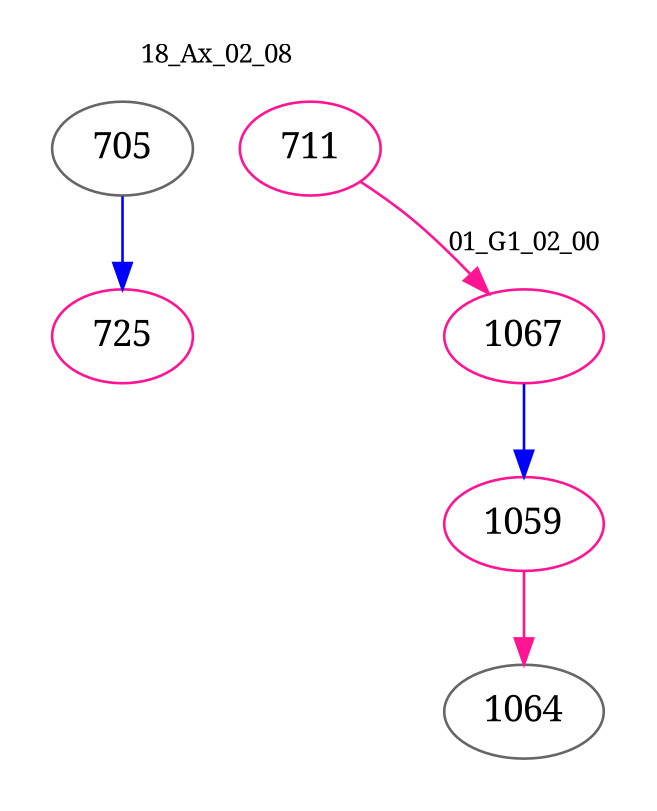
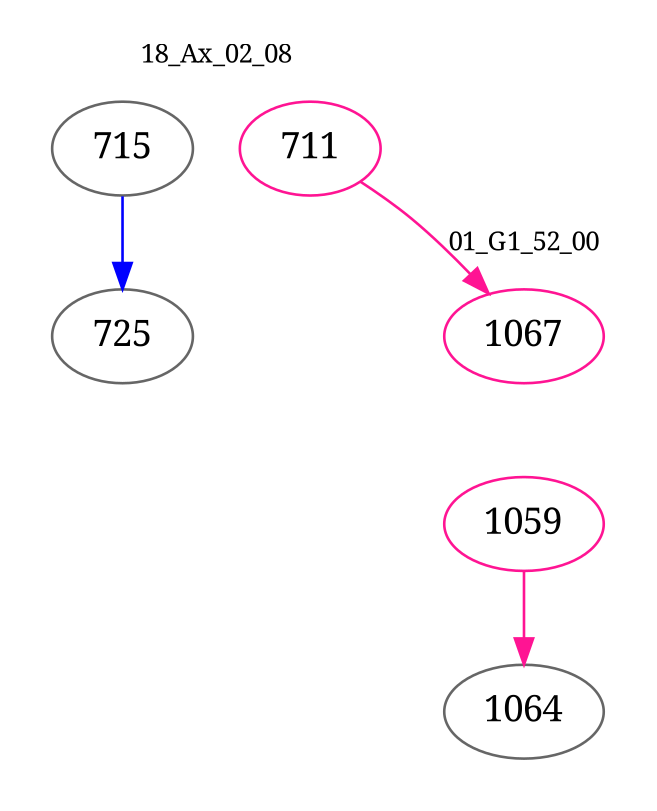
(123, 149) -> (123, 149)
(524, 244) -> (524, 244)
(123, 336) -> (123, 336)
(524, 417) -> none
